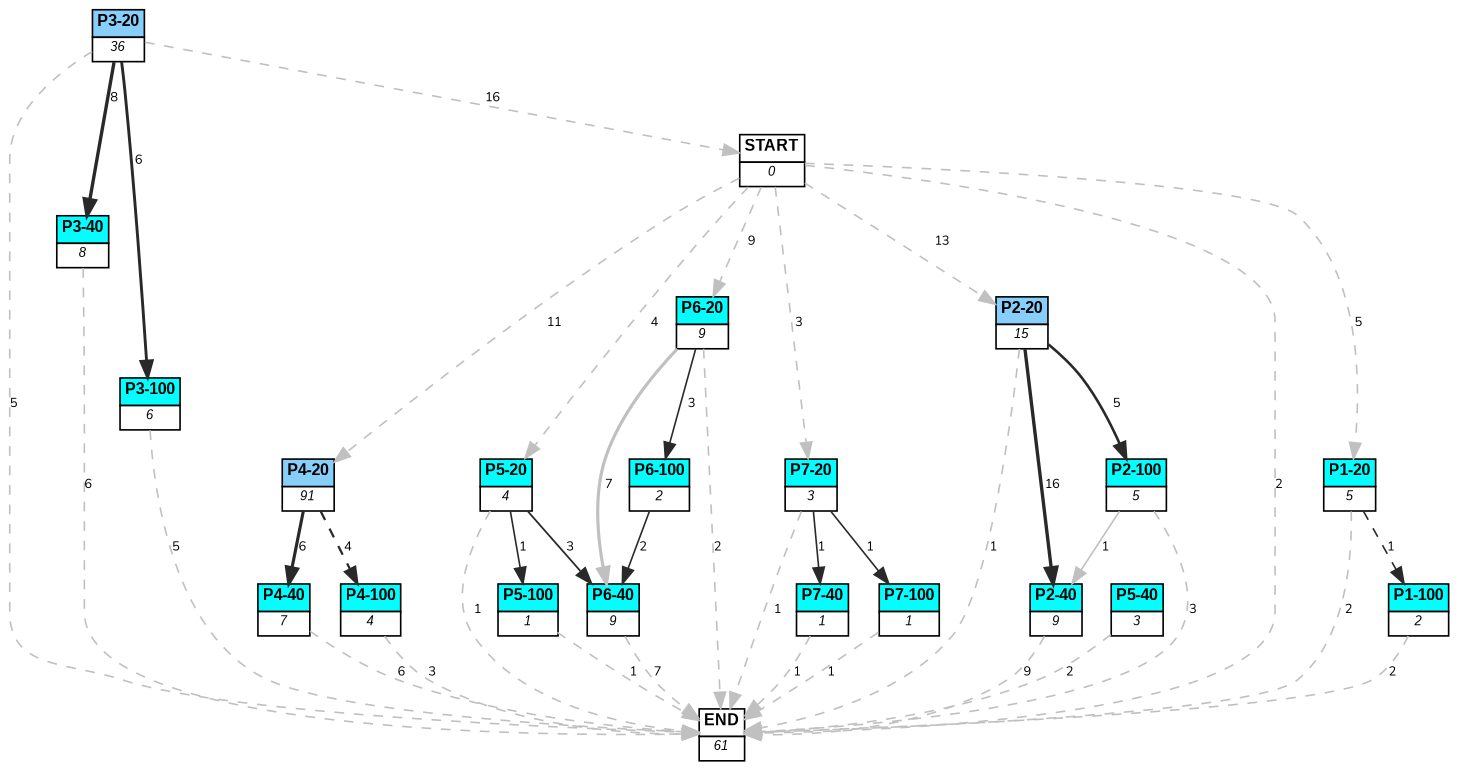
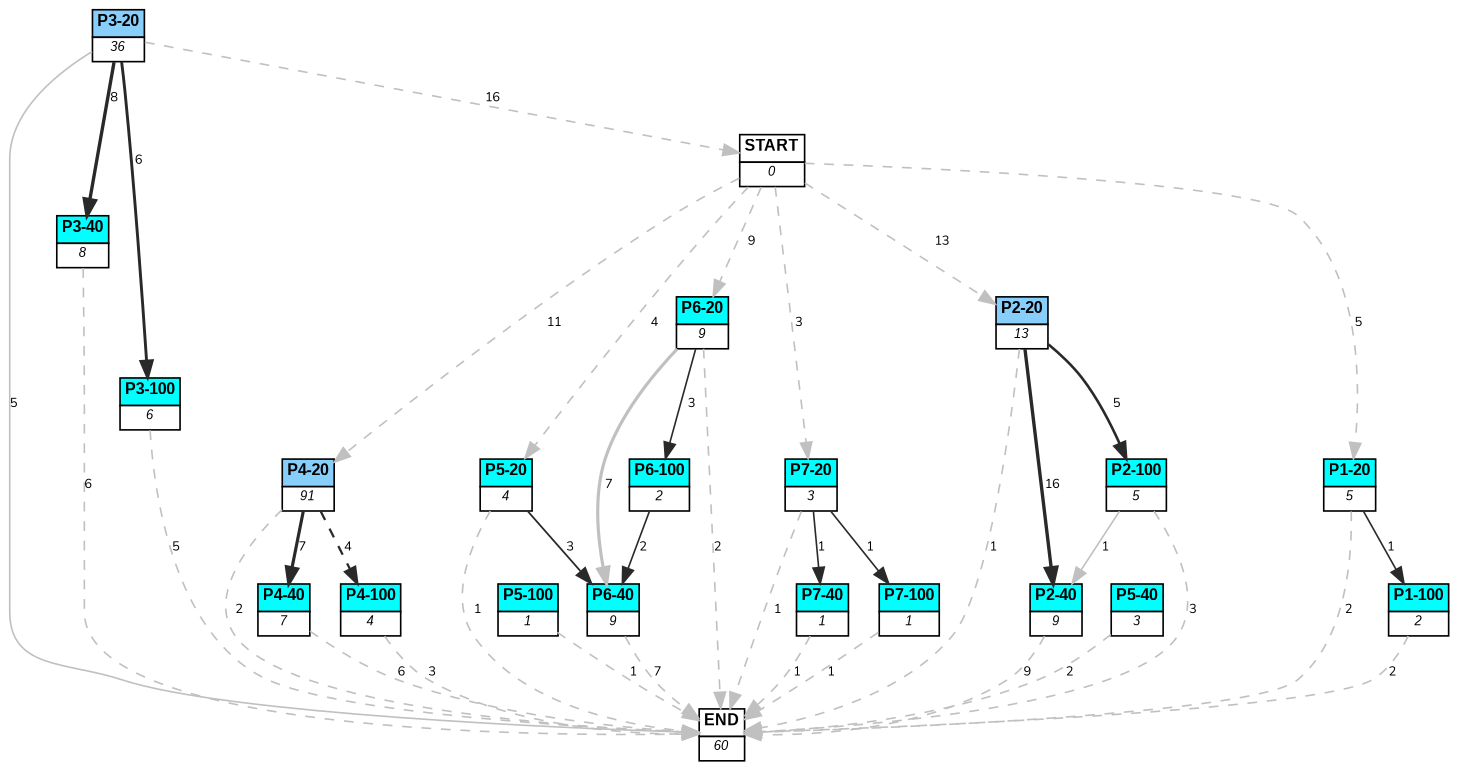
(1022, 334) -> (1022, 334)
(1275, 484) -> (350, 691)
(515, 539) -> none
(1380, 540) -> (1380, 540)
(303, 548) -> (303, 548)
(38, 657) -> (38, 657)
(722, 746) -> (722, 746)
